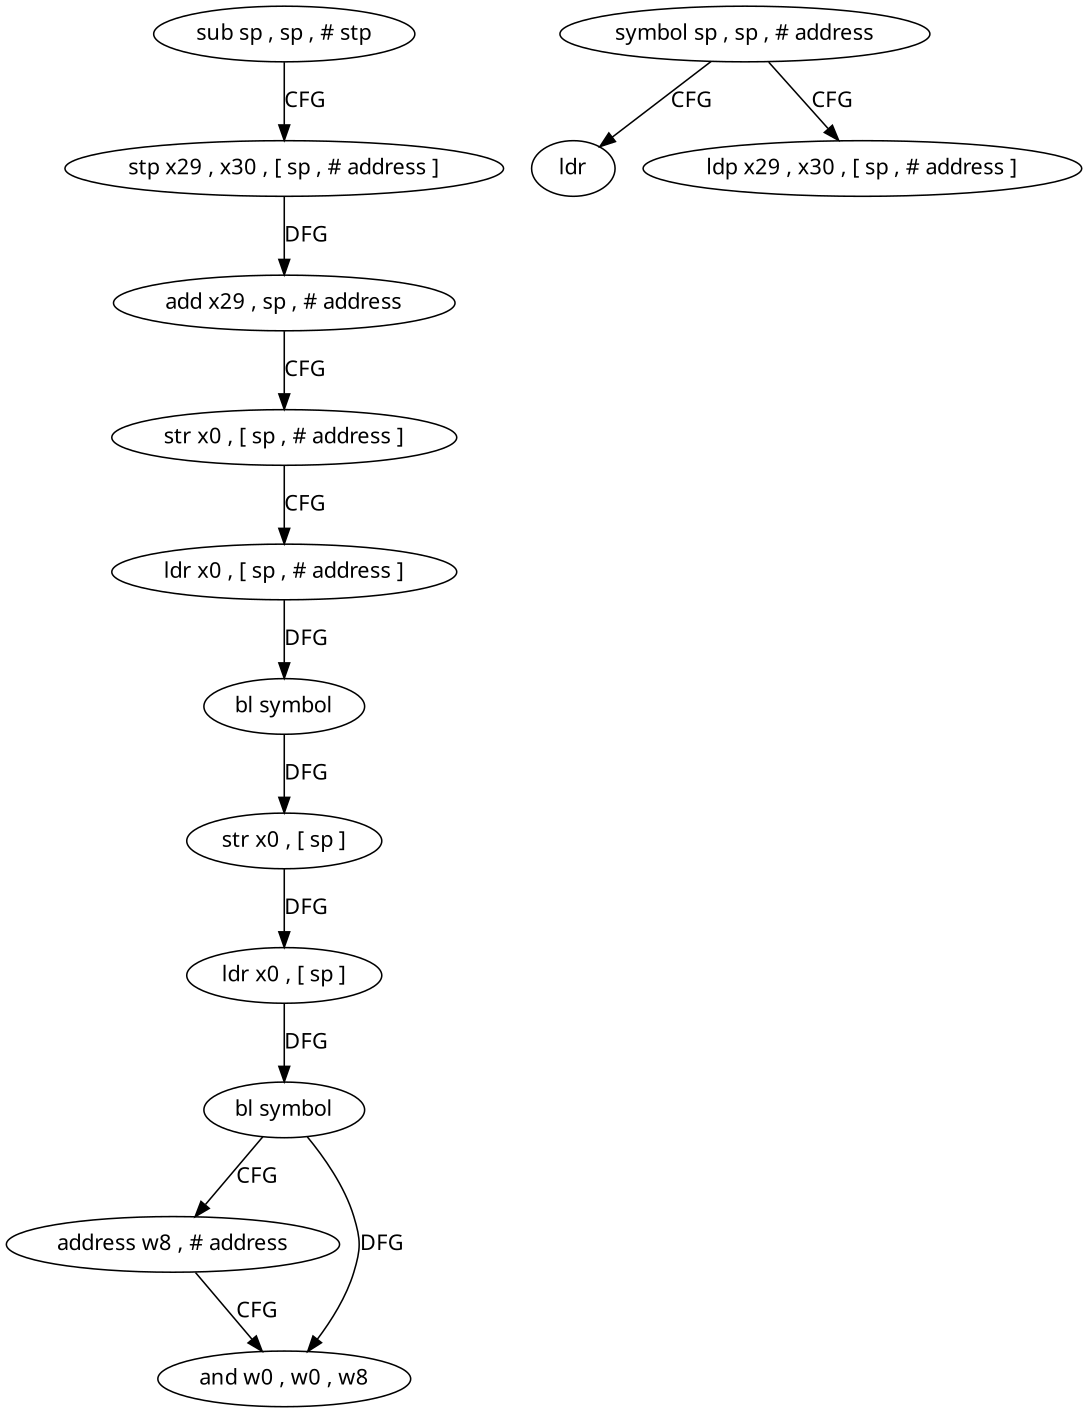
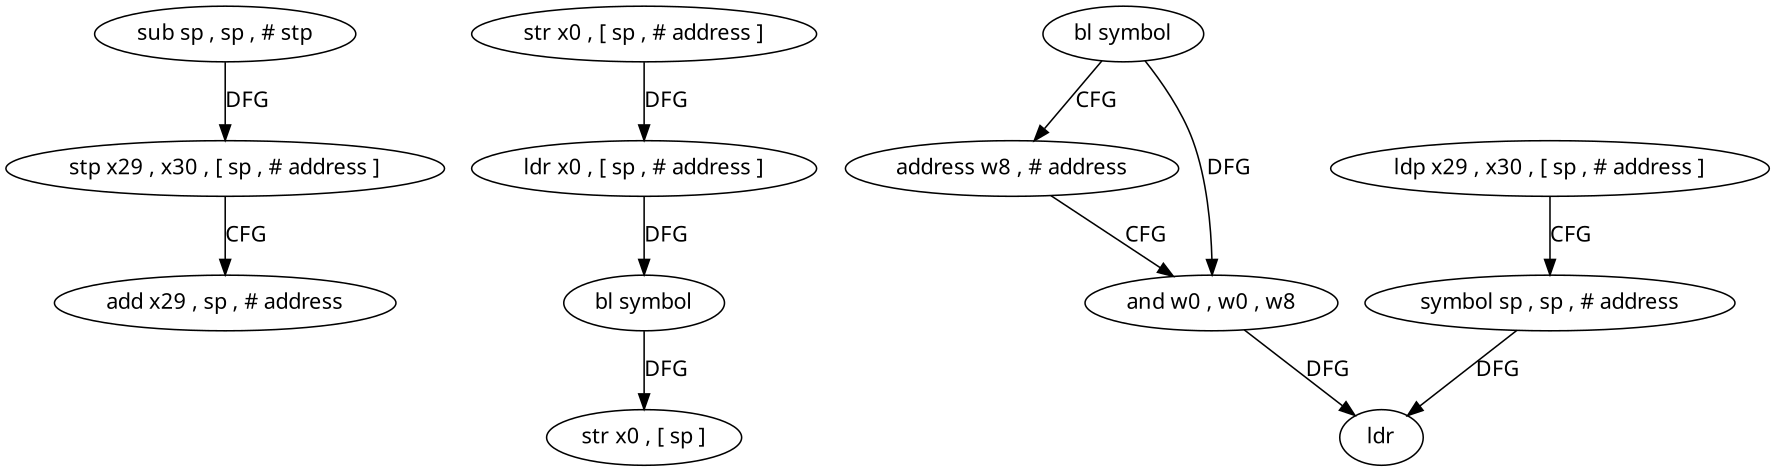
(798, 95) -> (1550, 228)
(306, 101) -> (248, 101)
(692, 101) -> (1498, 370)
(307, 236) -> (247, 236)
(284, 362) -> none
none -> (1293, 368)
(306, 505) -> (667, 101)
(284, 975) -> none
